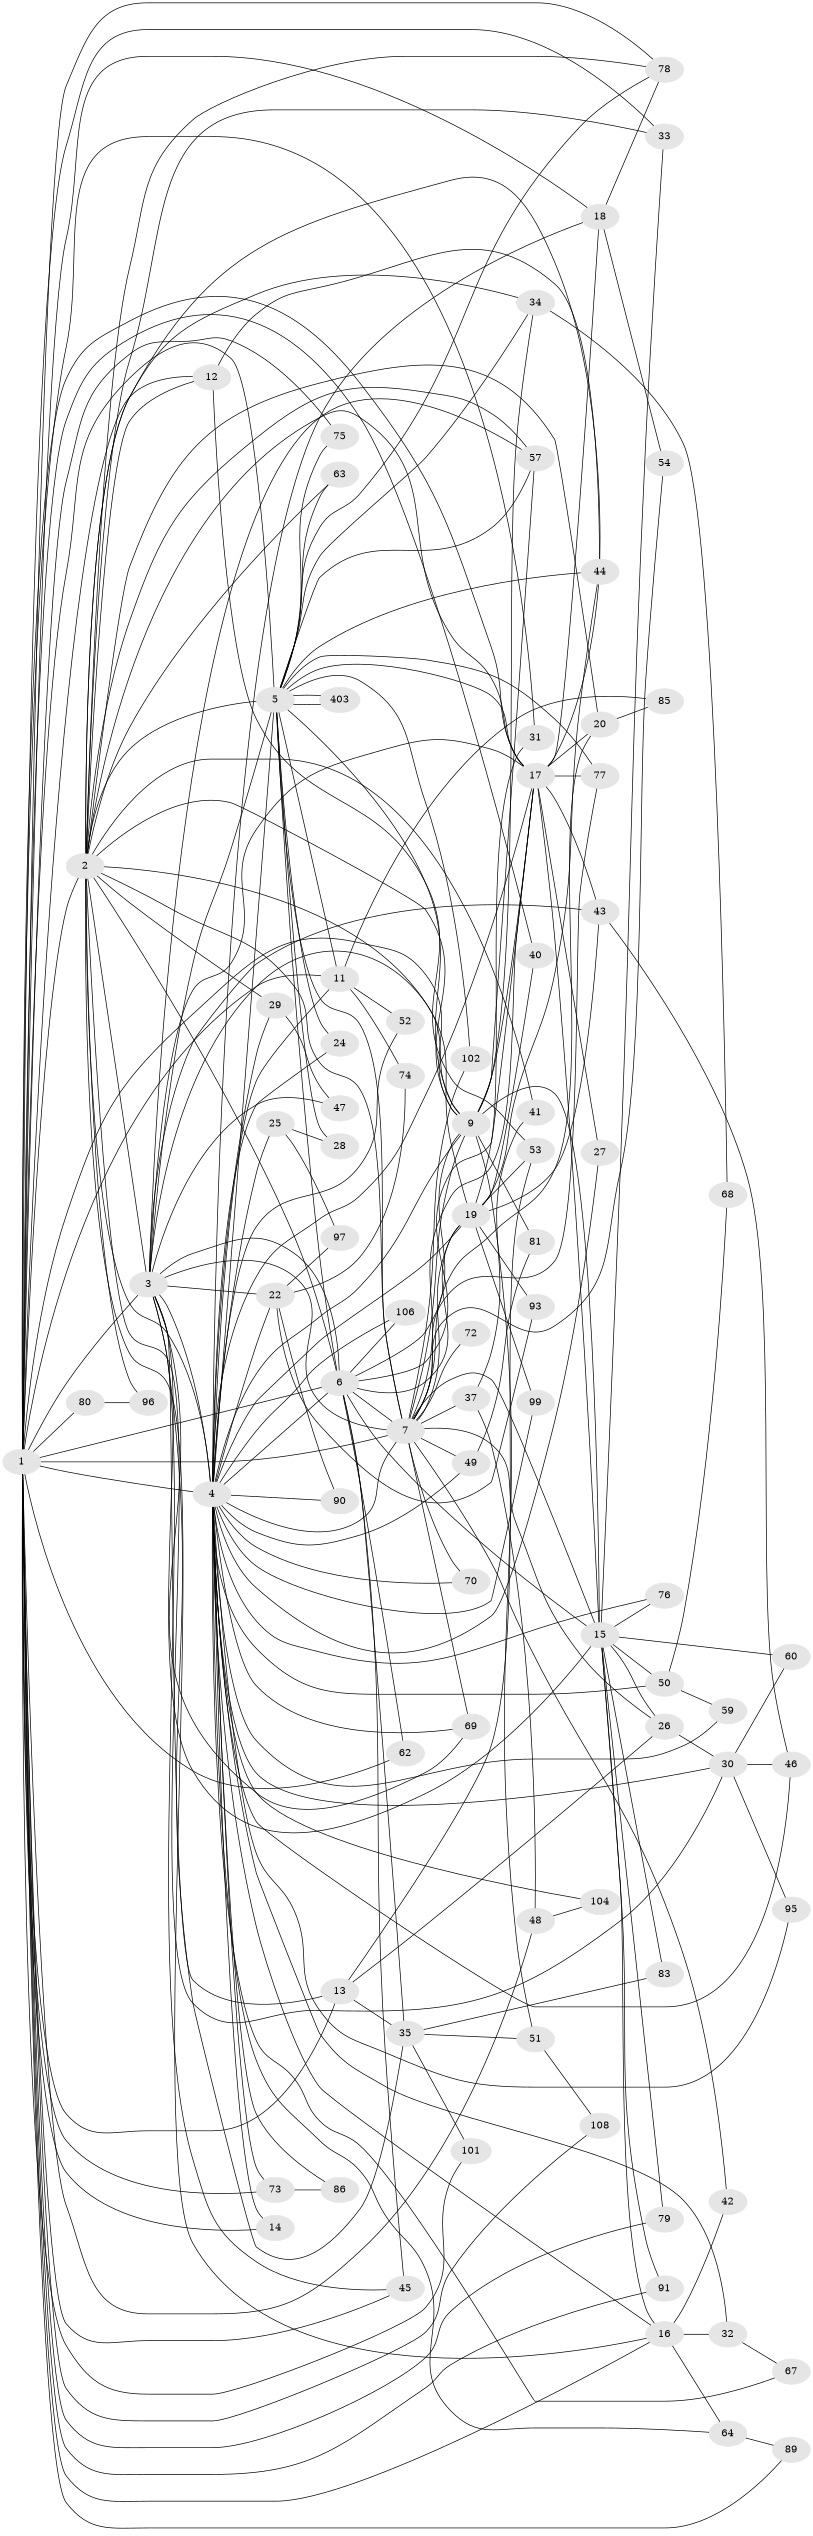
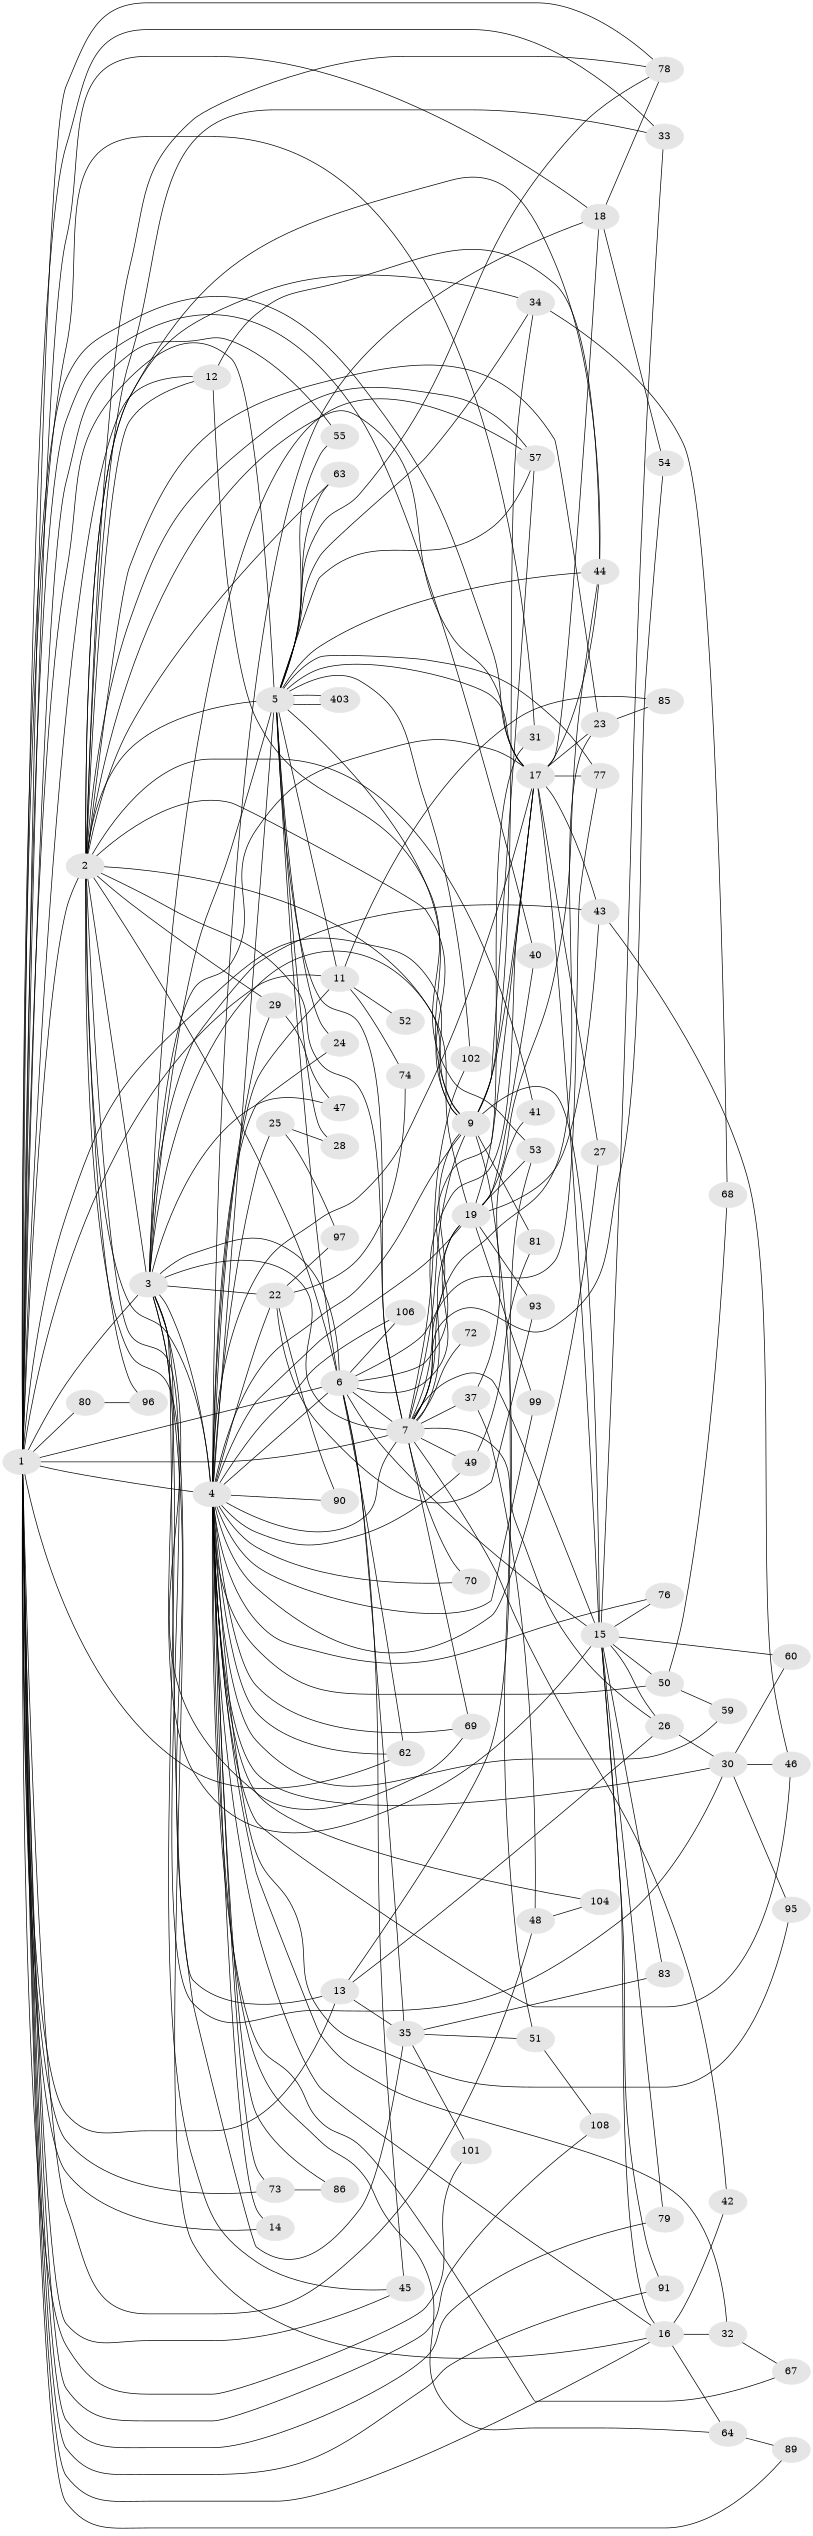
(340, 437) -> (340, 437)
(600, 725) -> (600, 725)
(257, 1225) -> (241, 1680)
